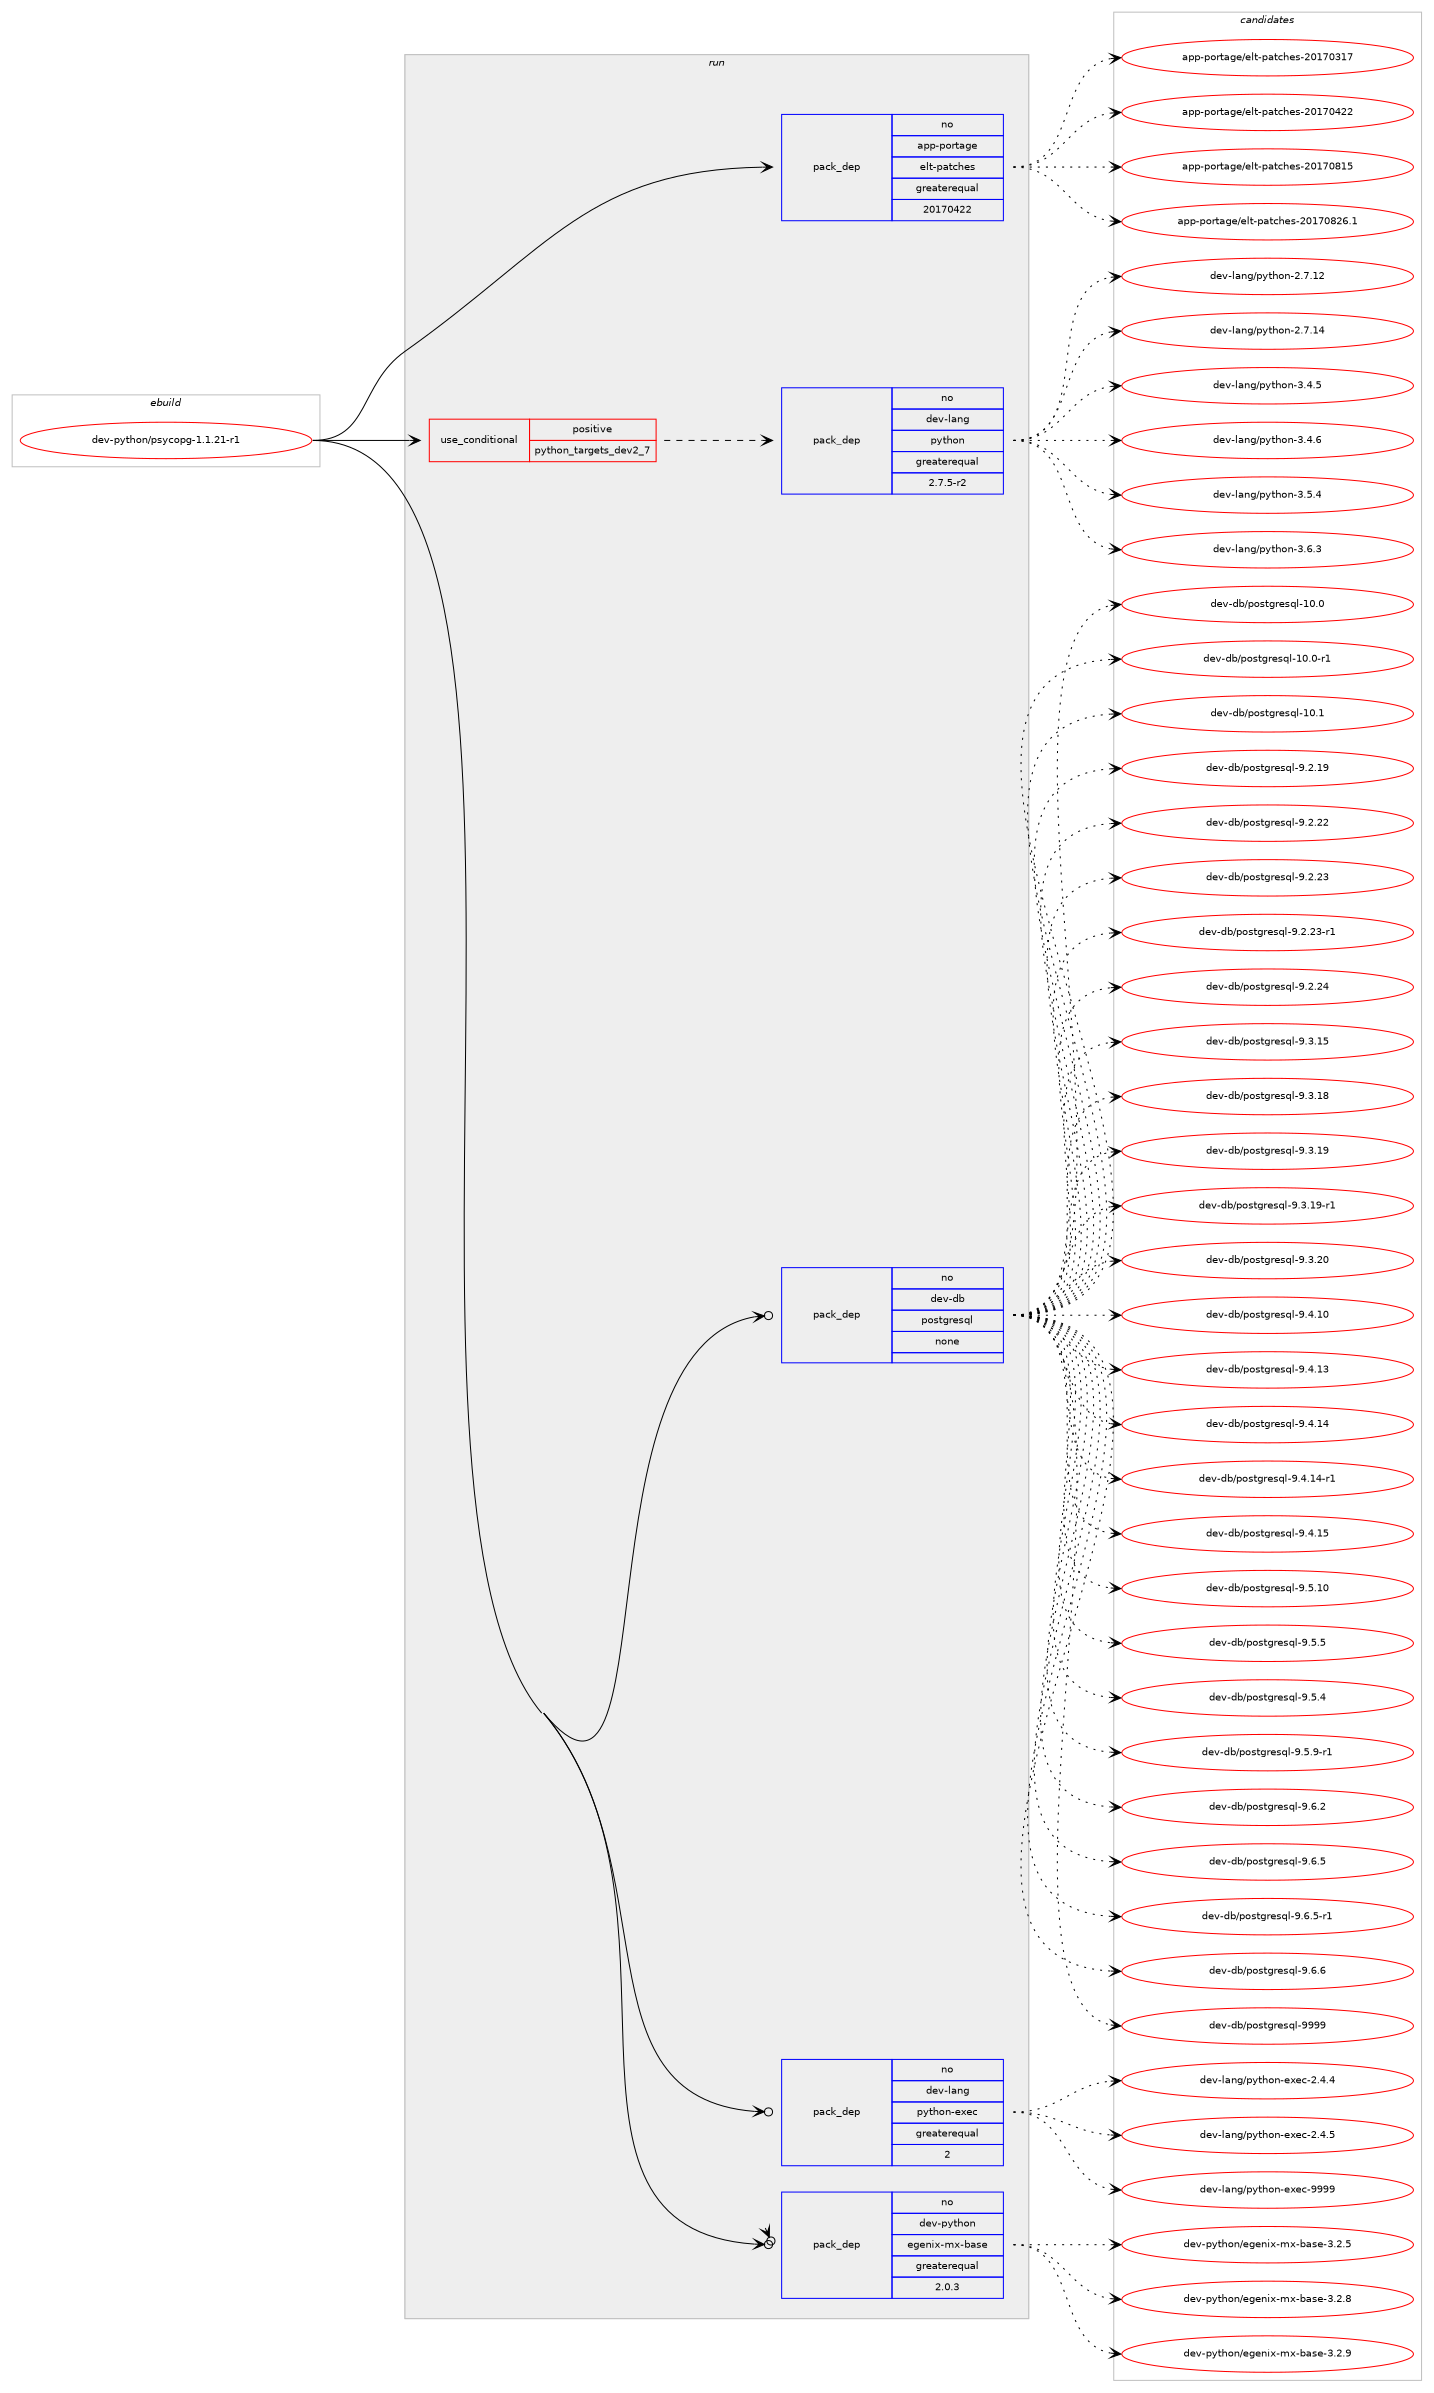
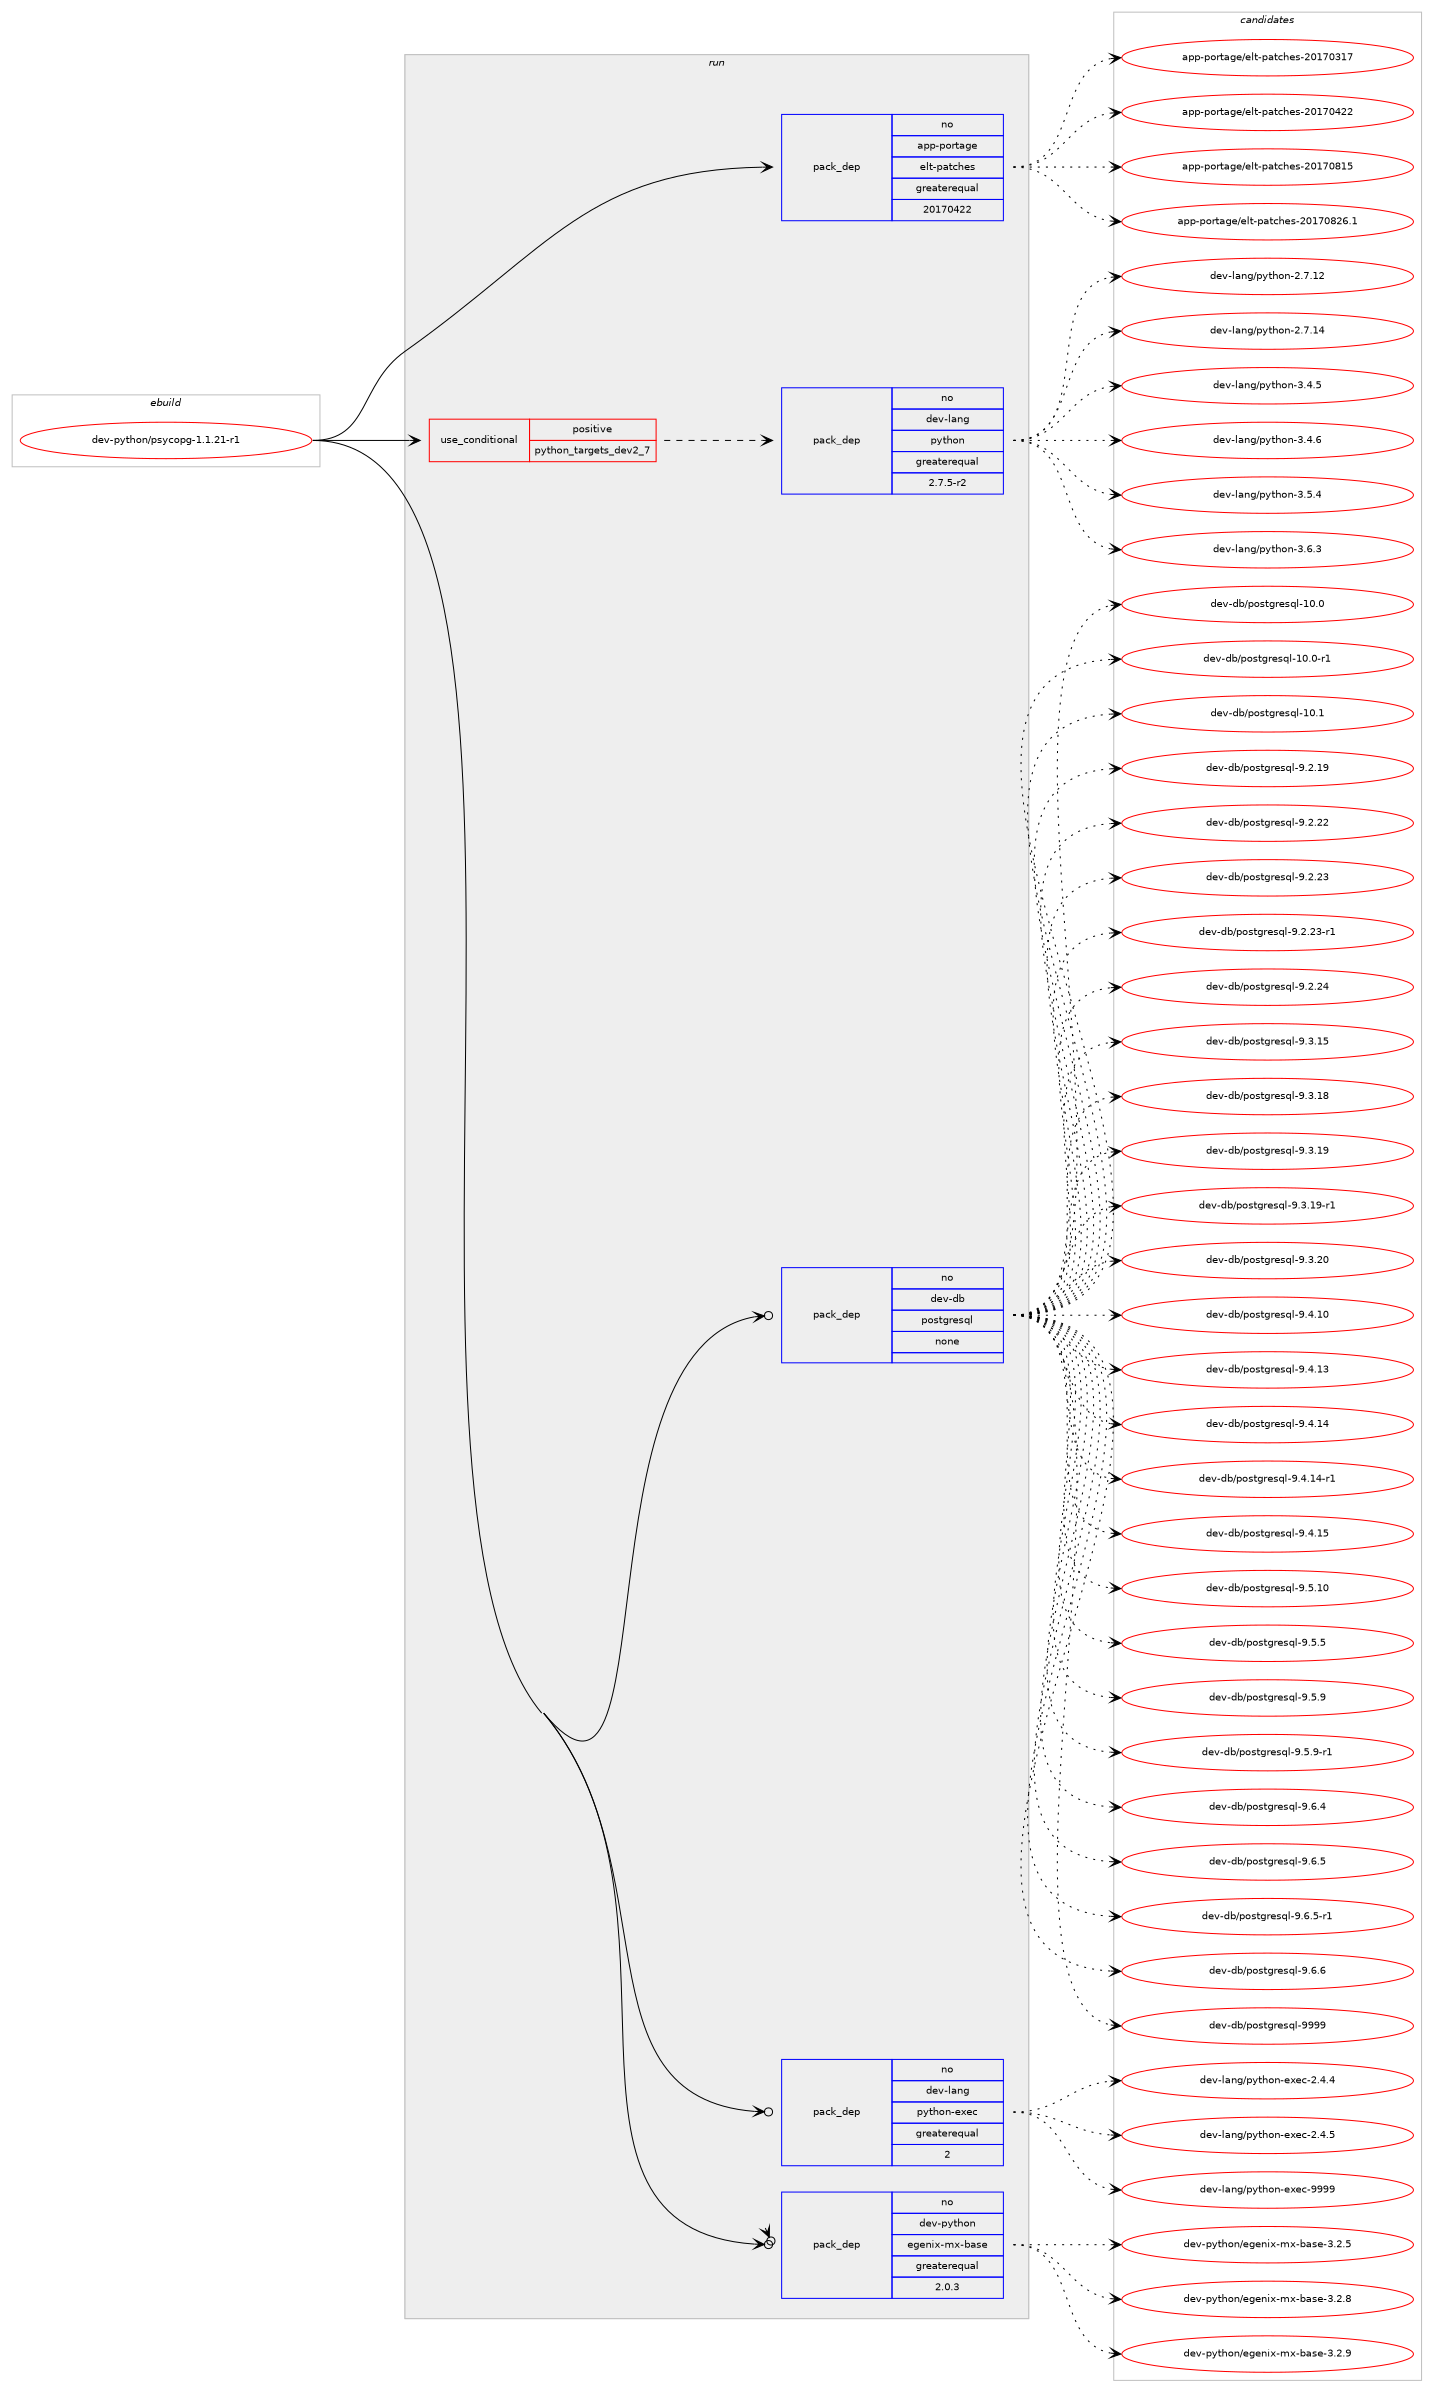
(1268, 1698) -> (1268, 1698)
(1268, 1807) -> (1268, 1807)
